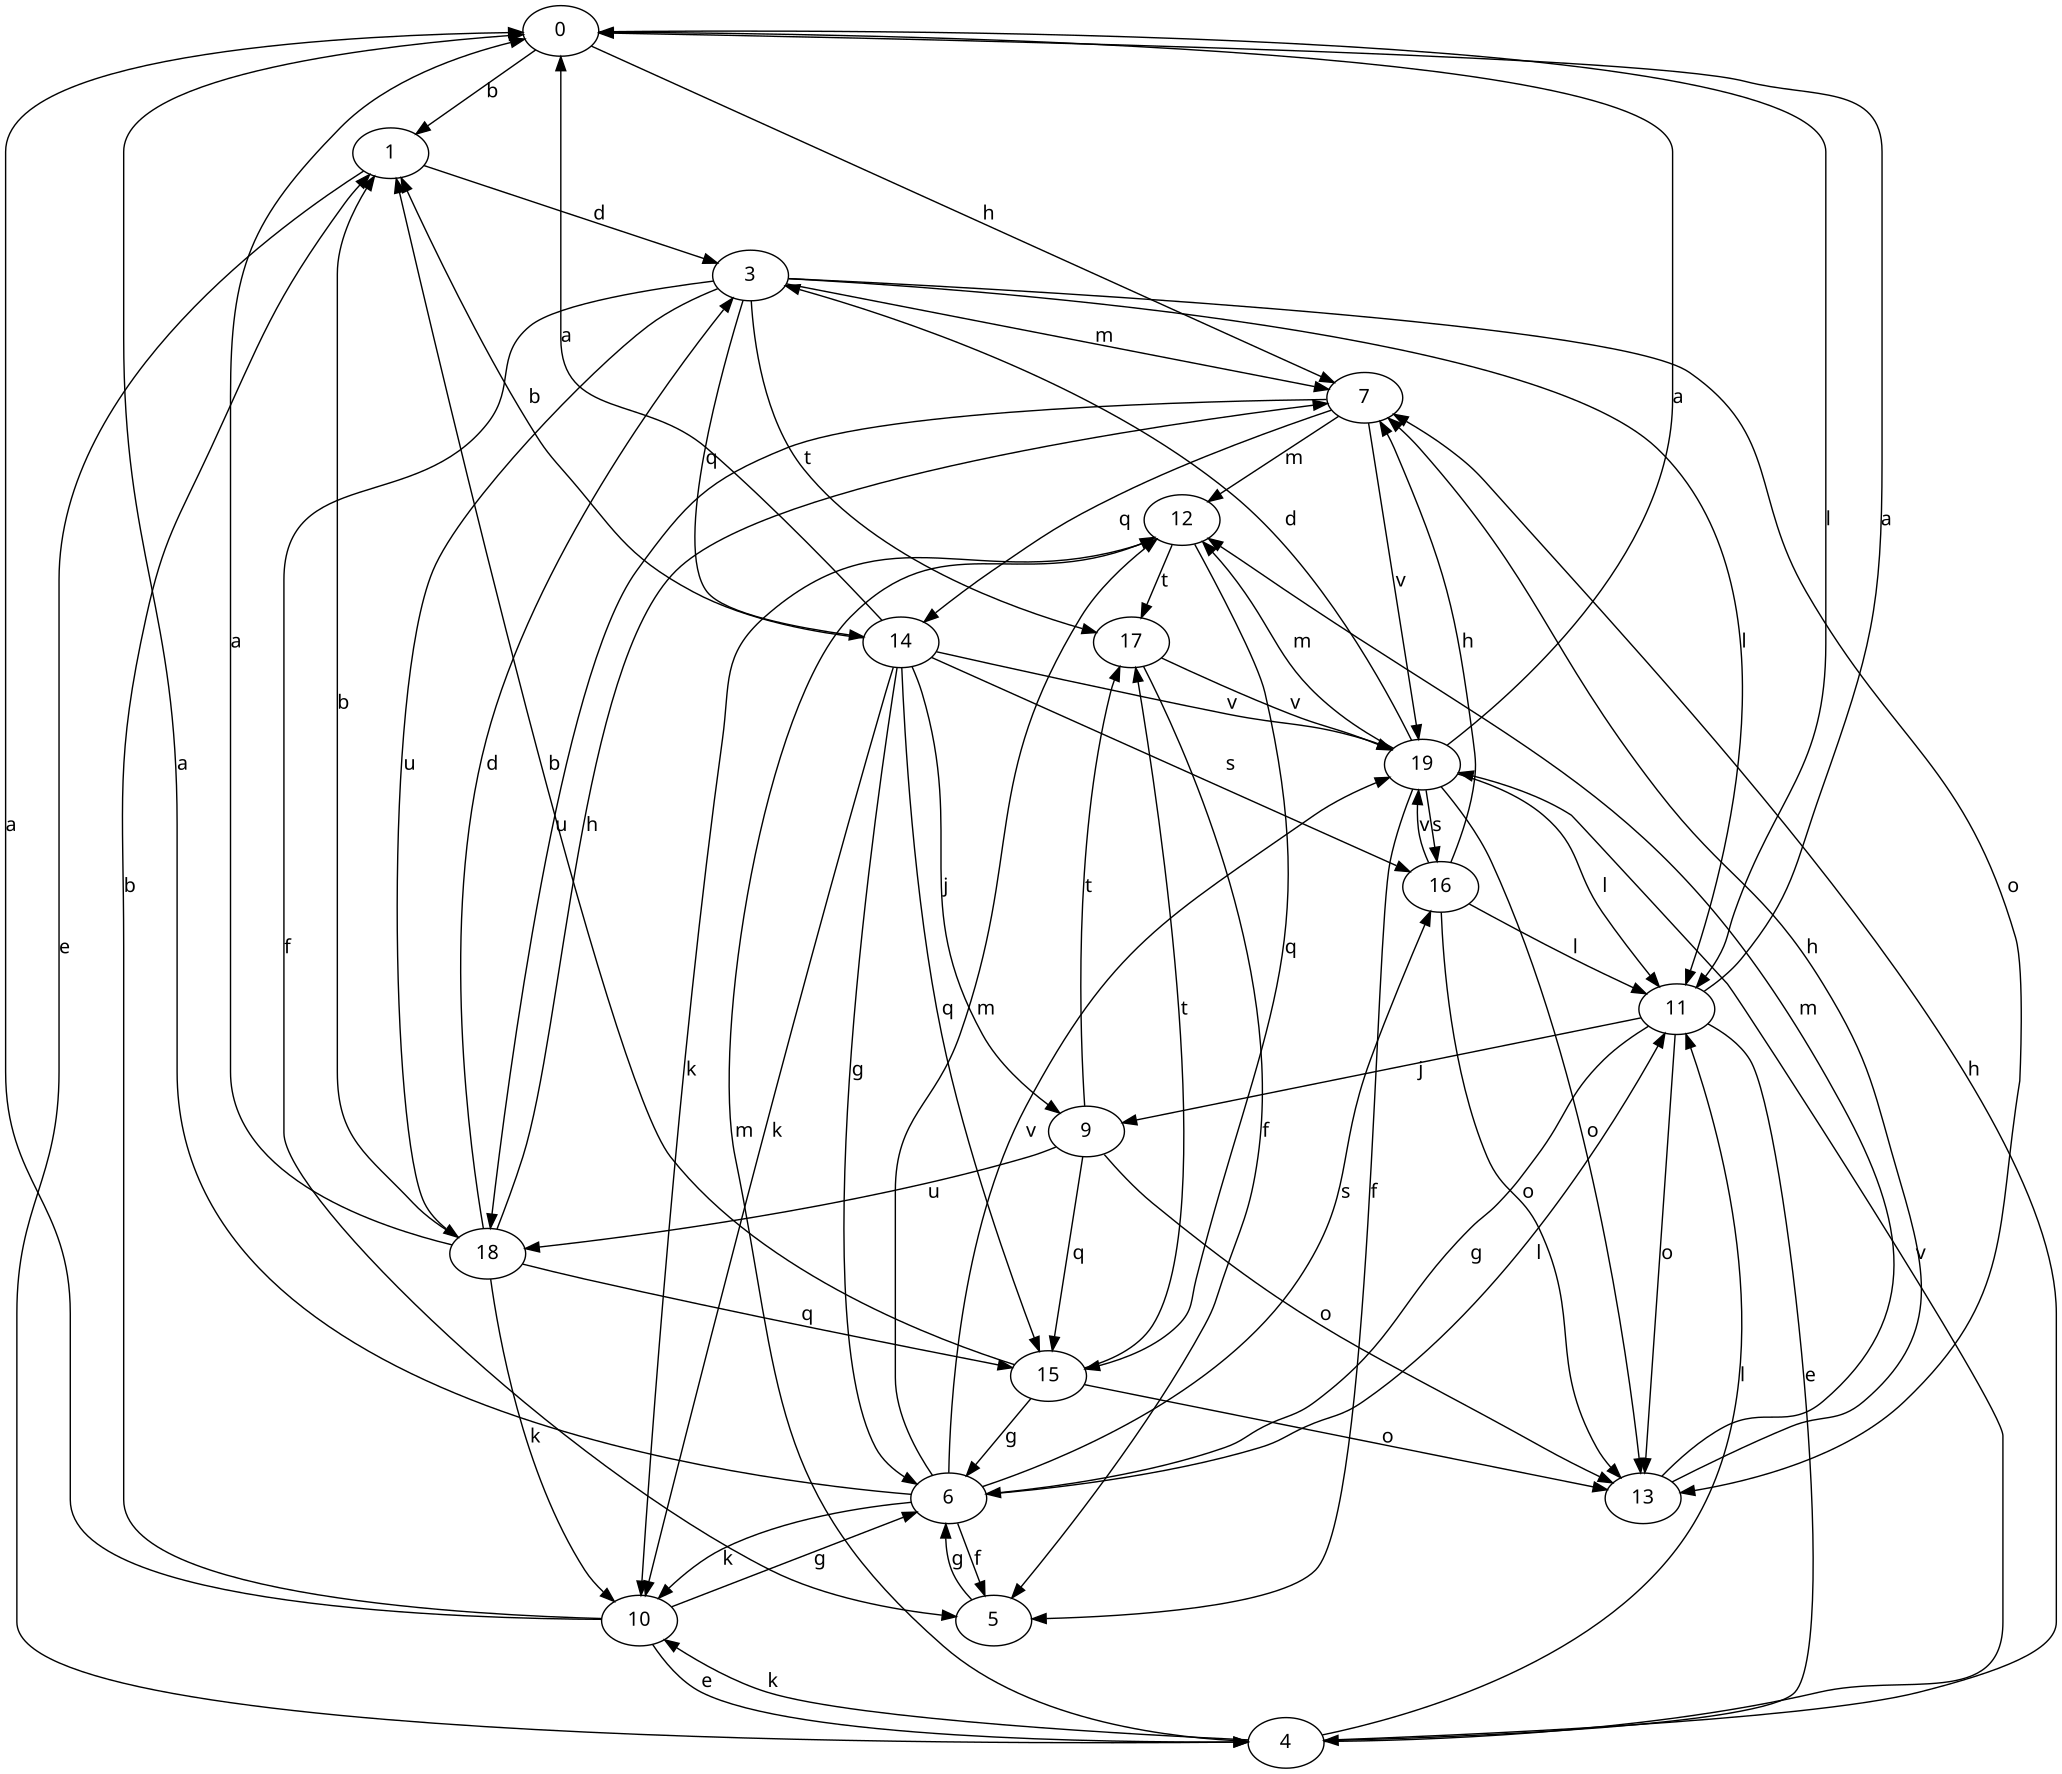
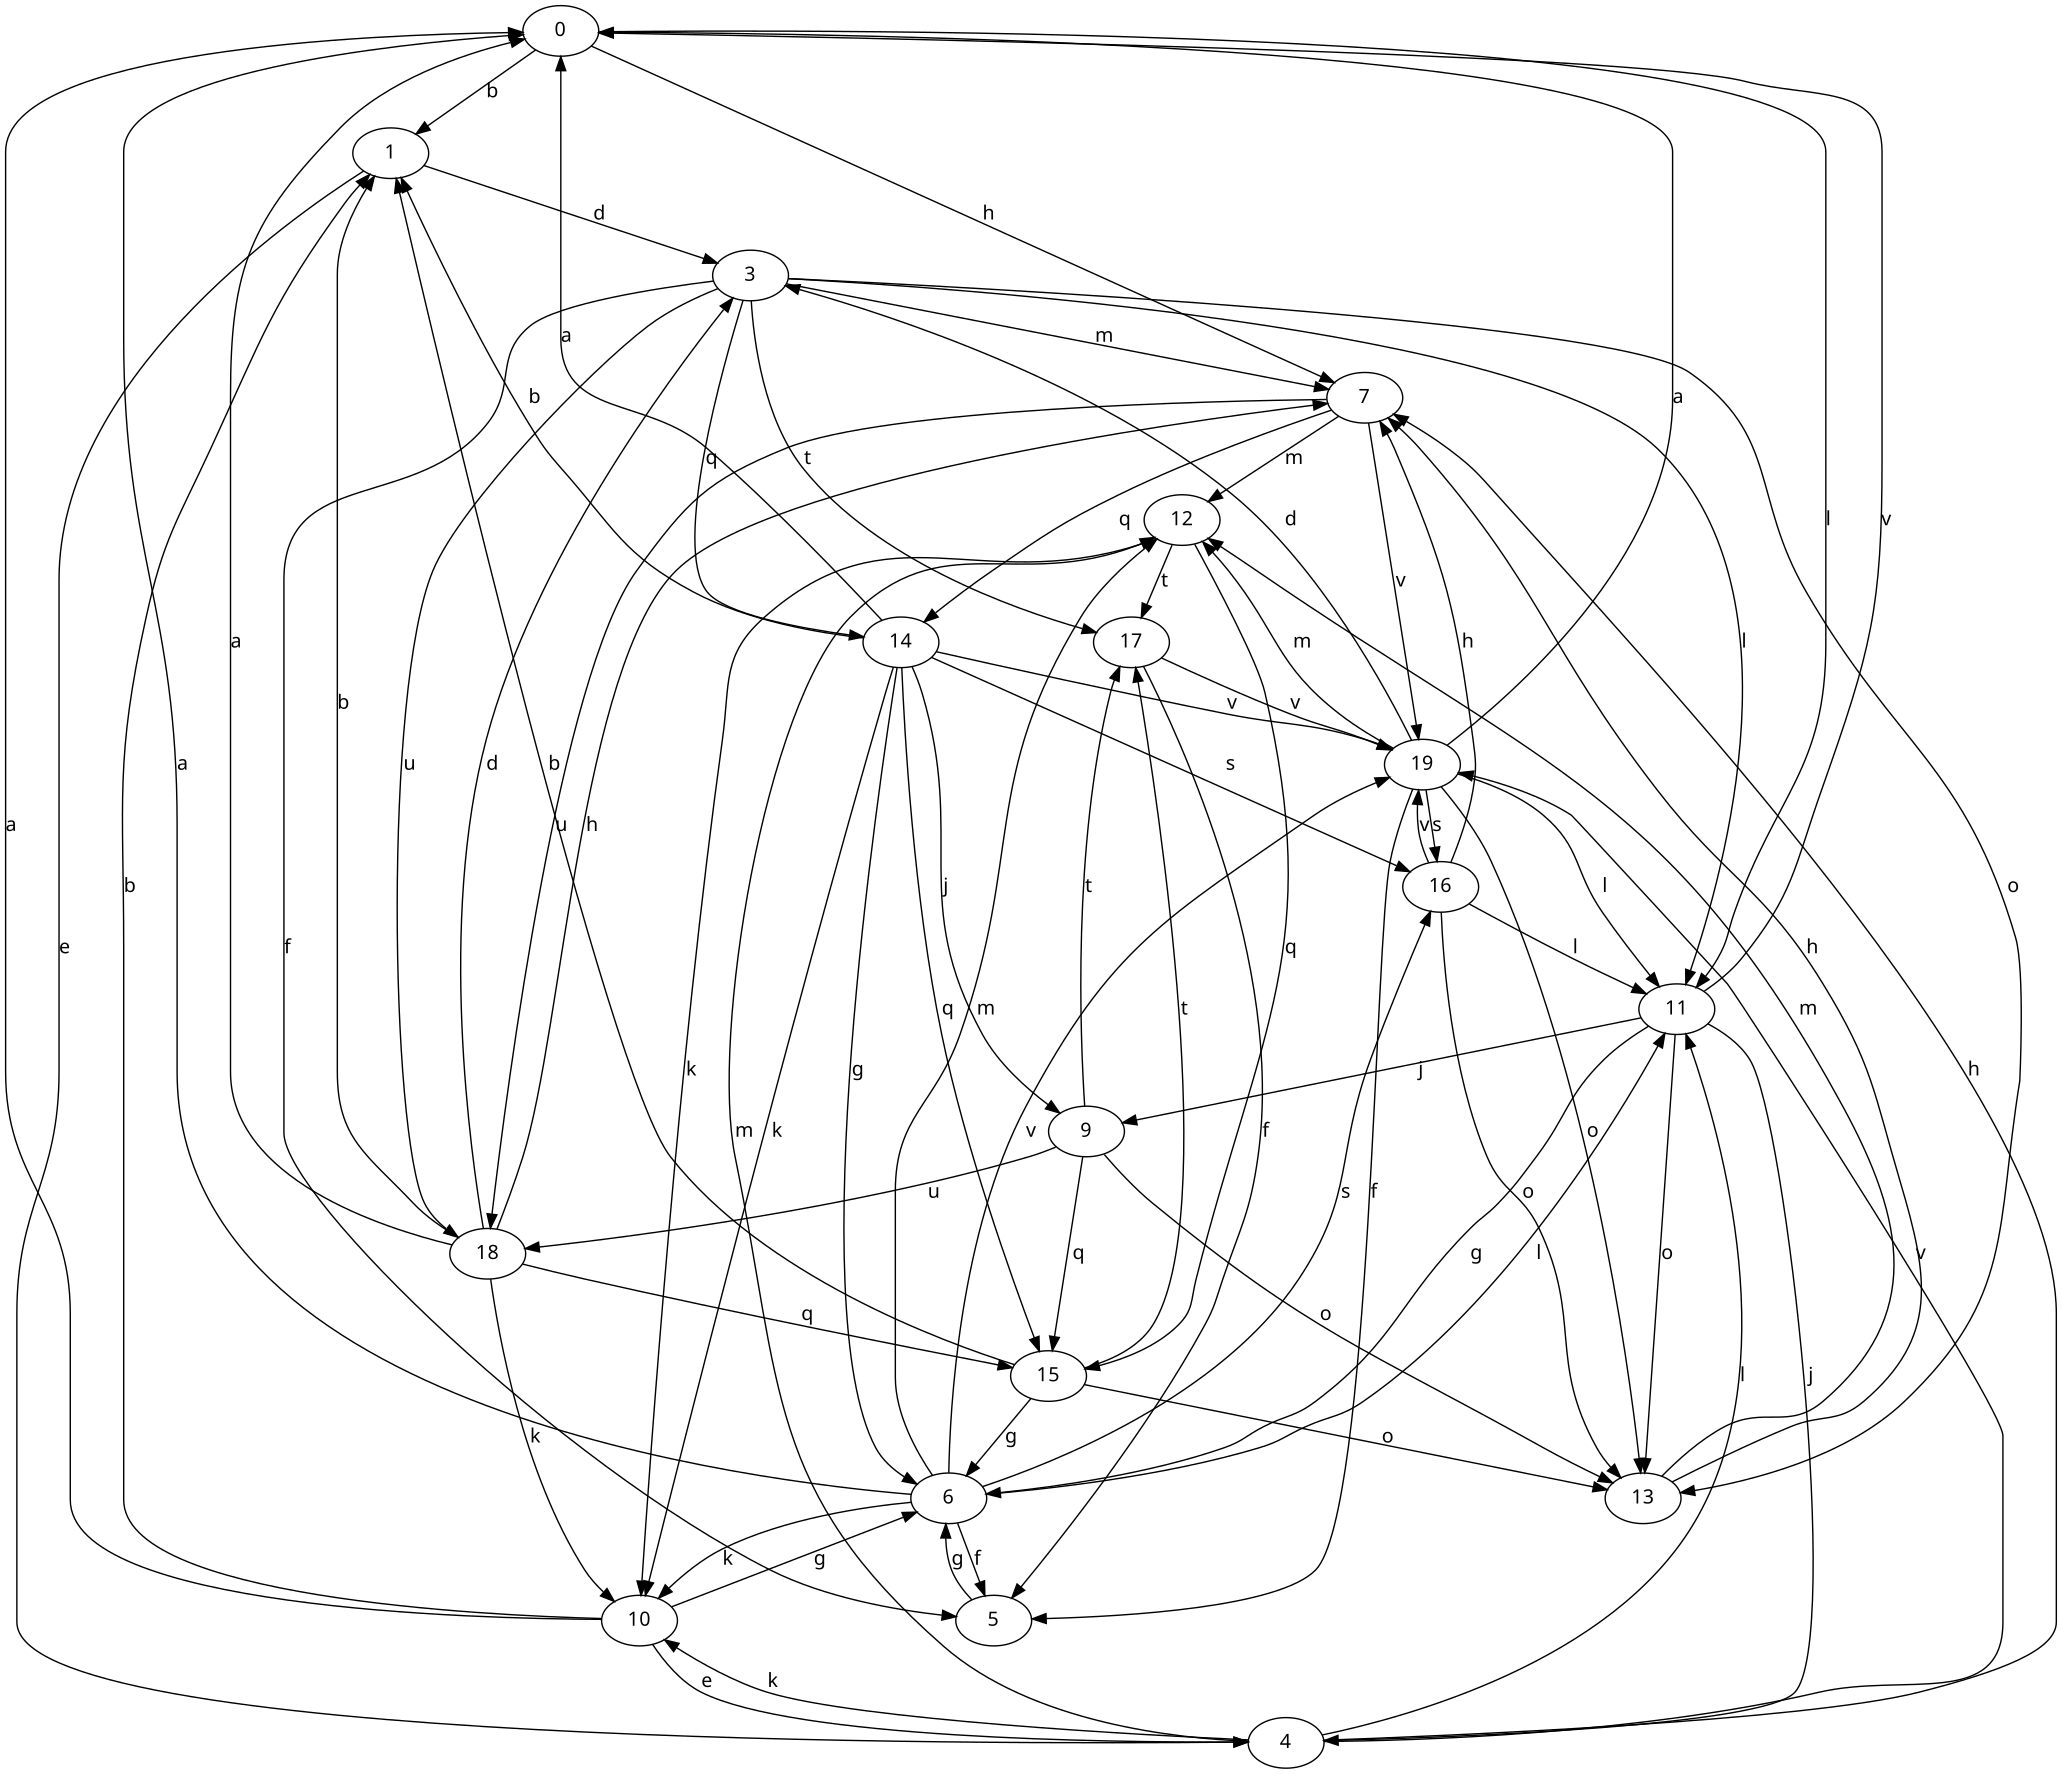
(1886, 520) -> (1886, 520)
(1811, 1376) -> (1811, 1376)
